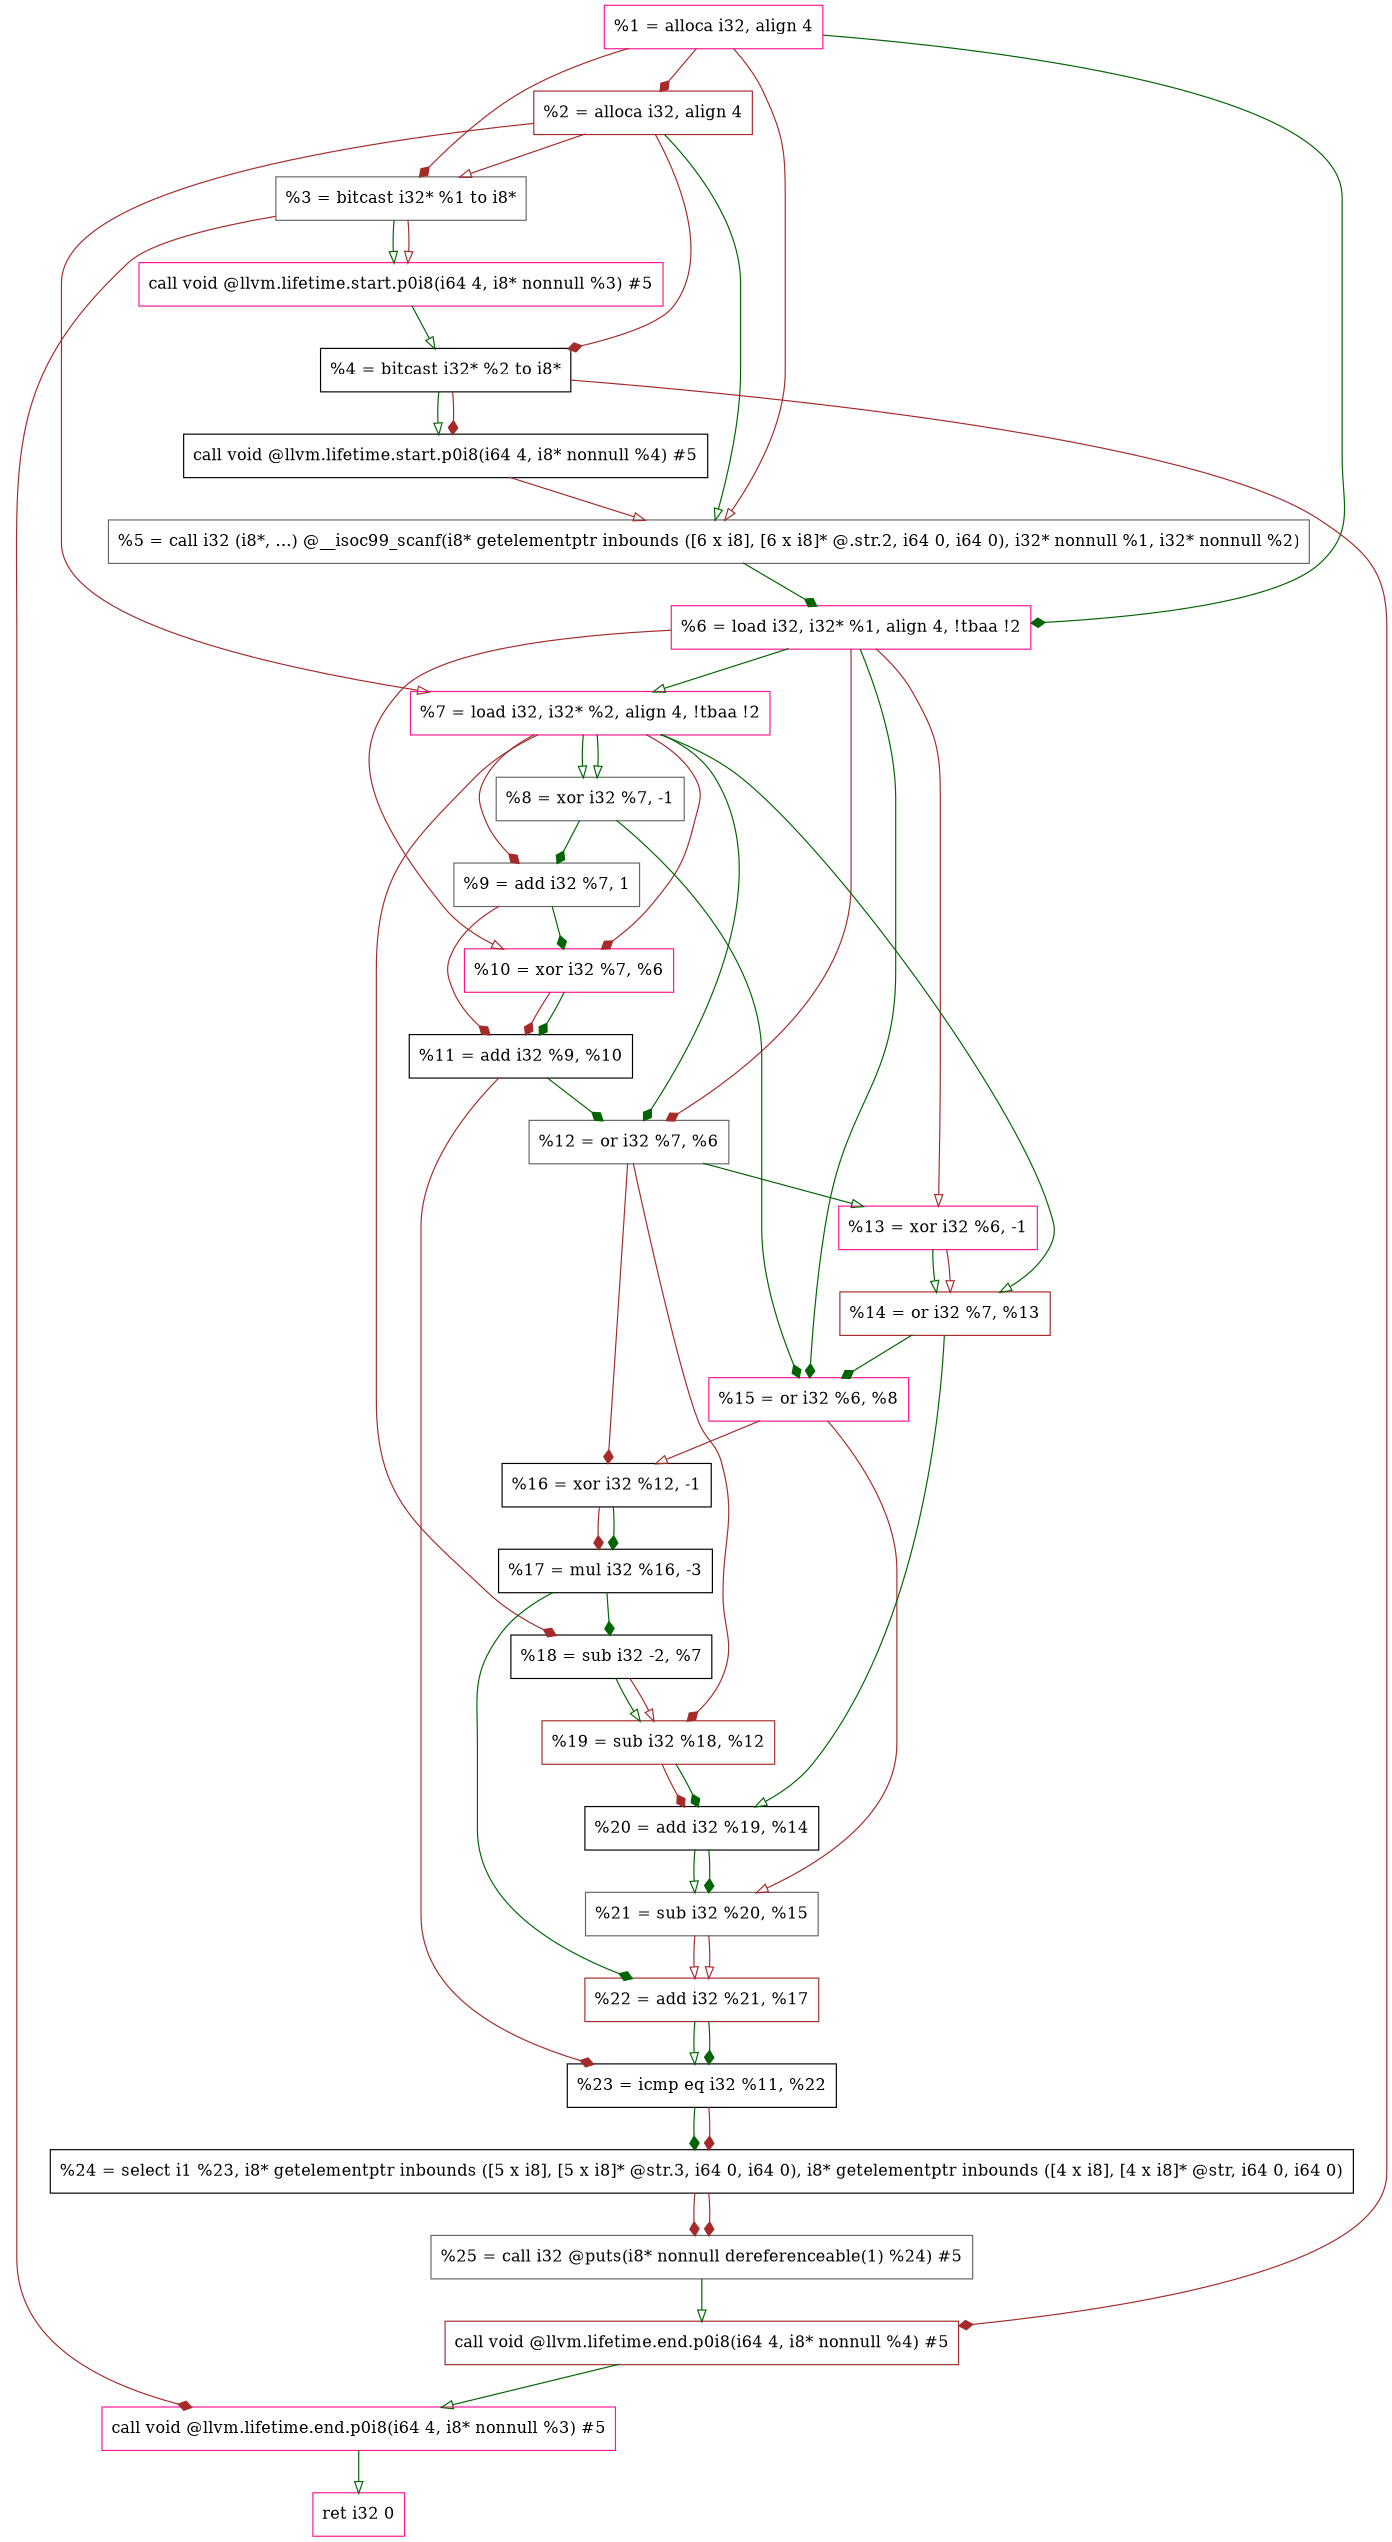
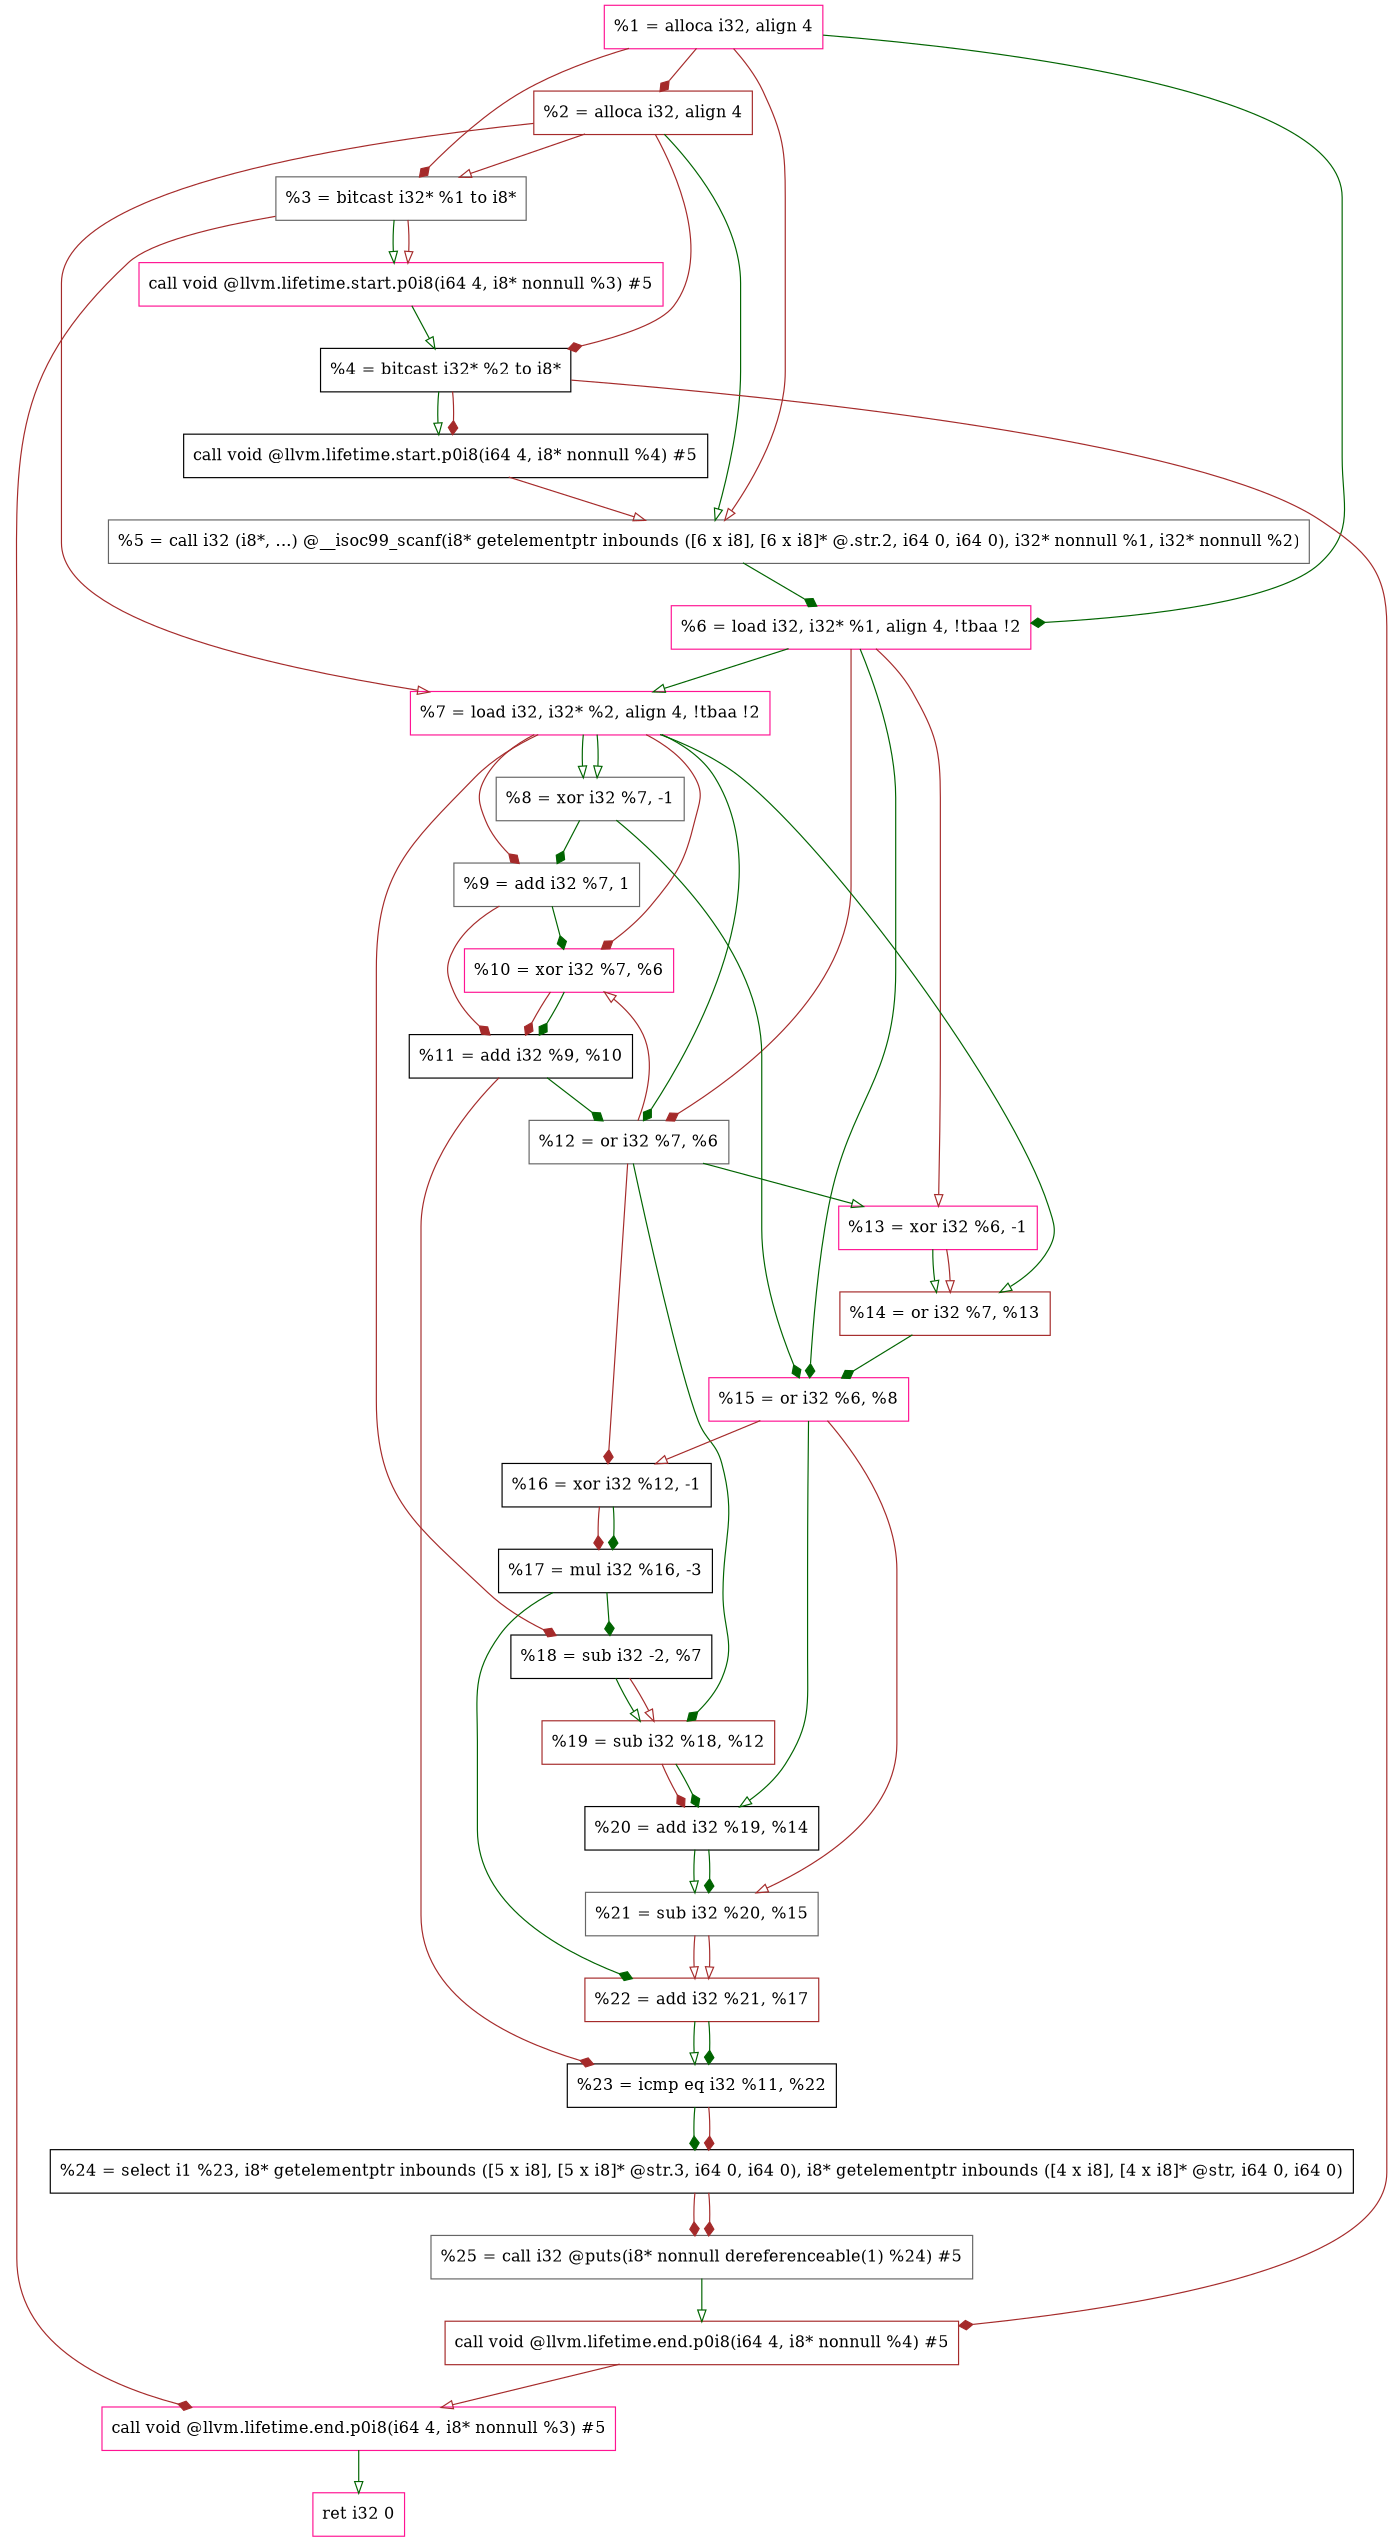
(393, 701) -> (649, 1055)
(701, 1427) -> (701, 1427)
(904, 1576) -> (808, 1620)
(536, 2384) -> (536, 2384)
